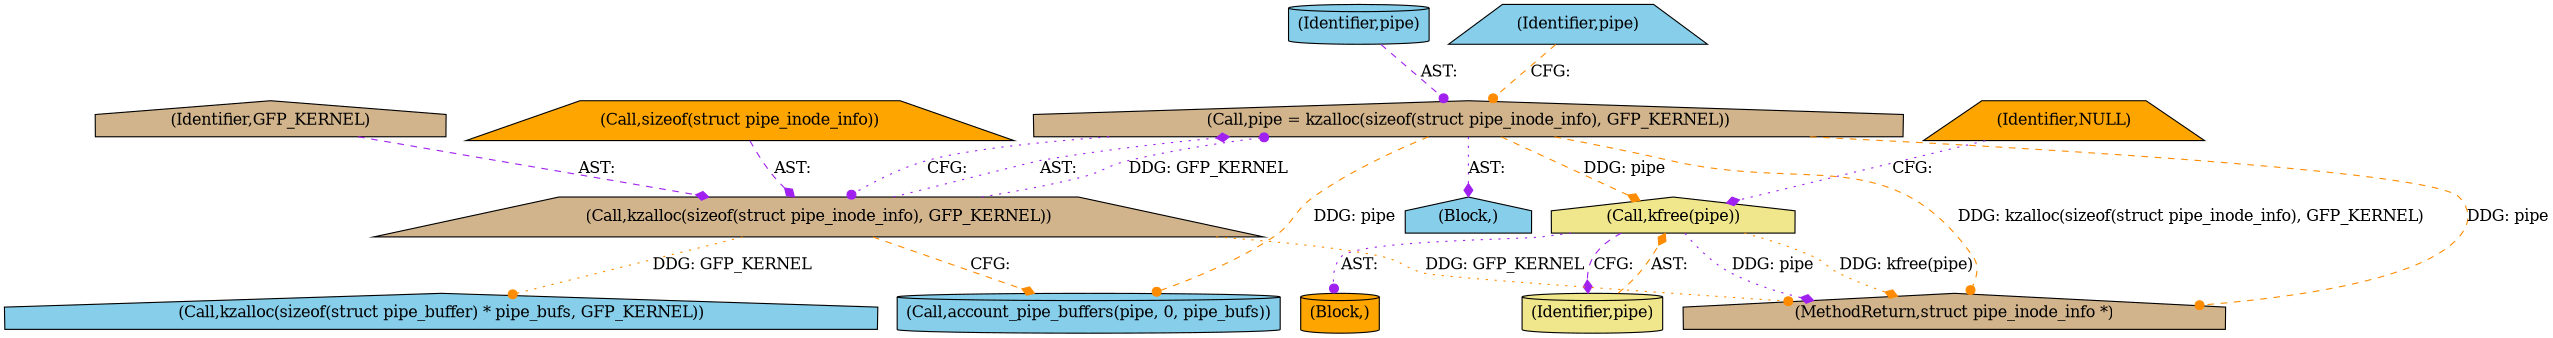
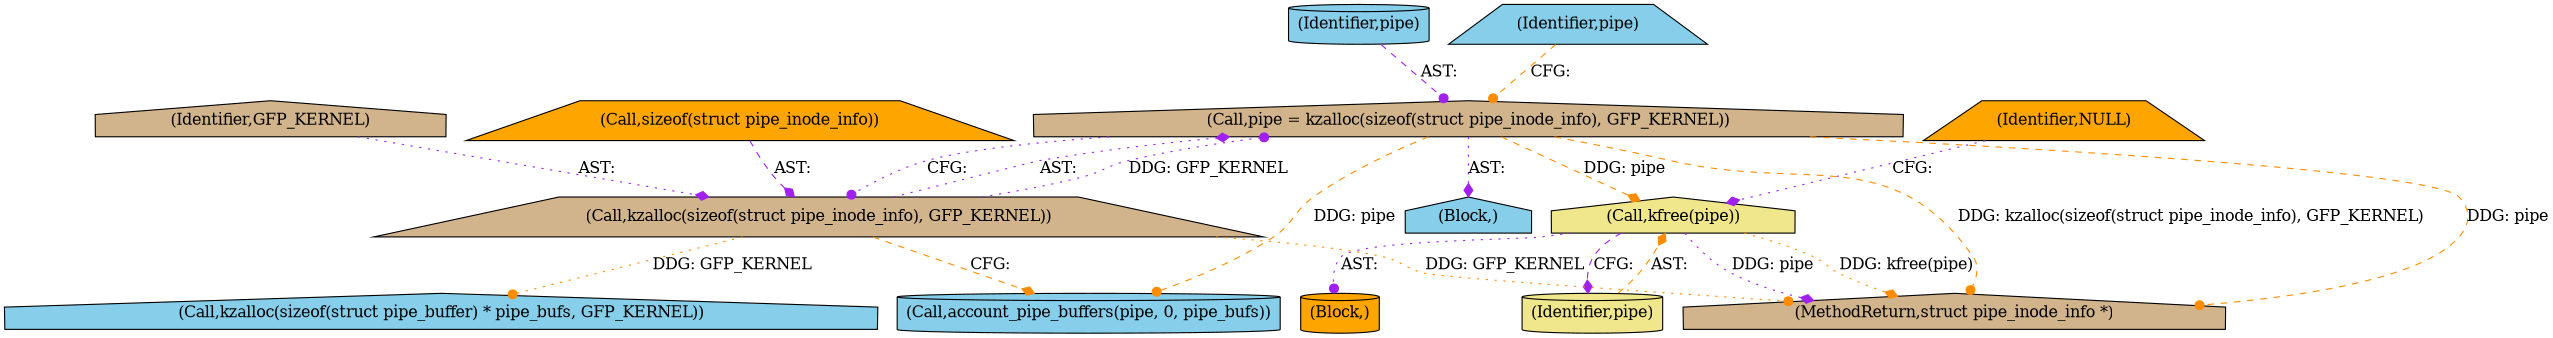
(527, 166) -> (527, 166)
